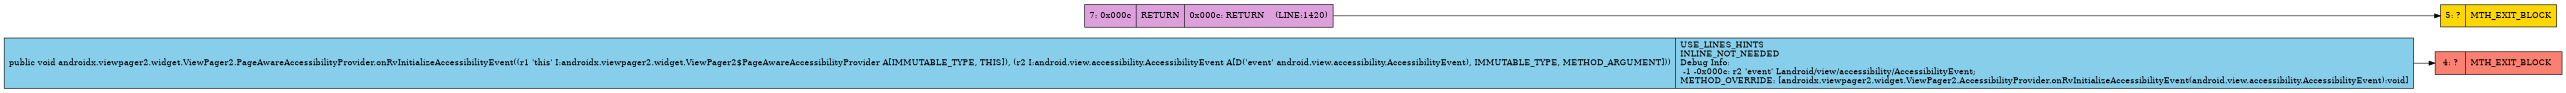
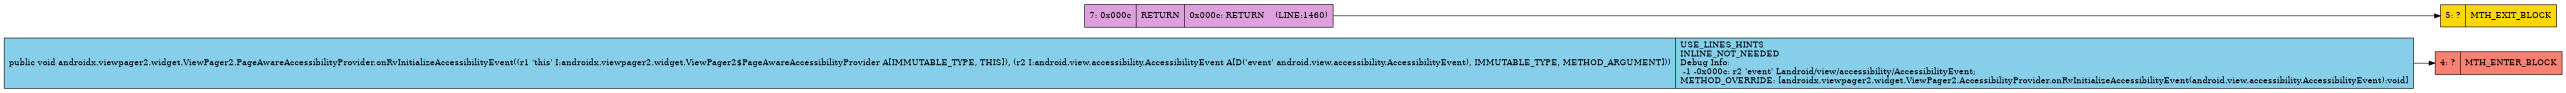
(1259, 16) -> (1259, 16)
(2511, 63) -> (2511, 63)
